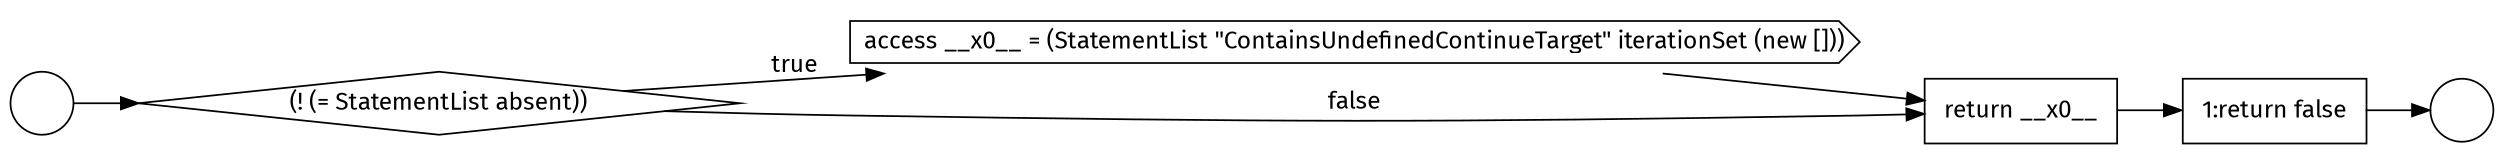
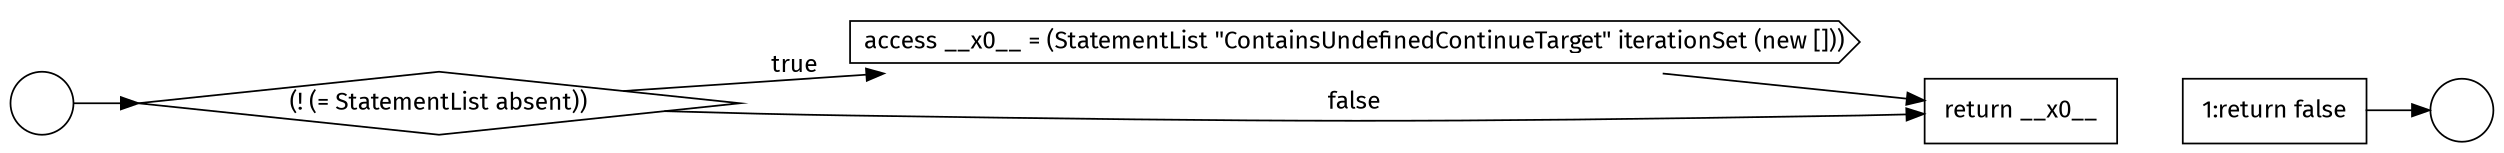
(2141, 110) -> none
